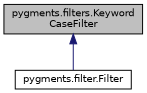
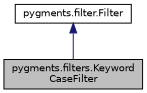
(73, 57) -> (73, 46)
